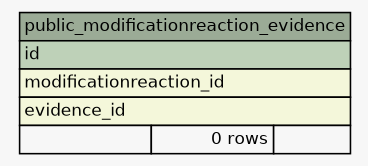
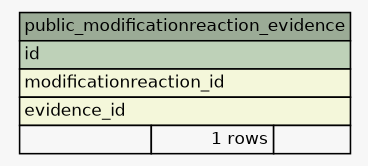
(240, 139) -> (240, 139)
